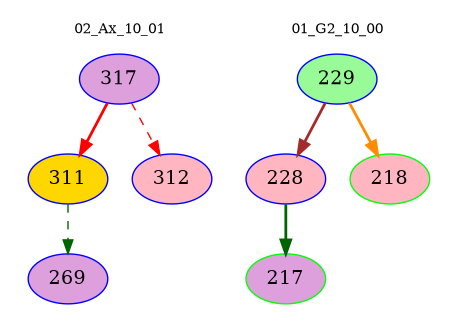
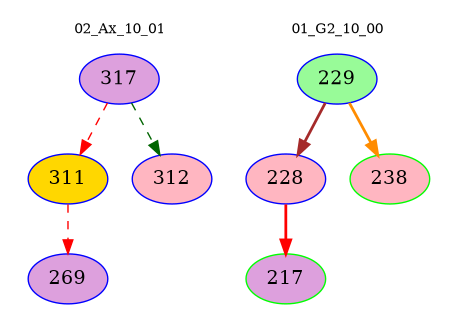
(97, 123) -> (97, 123)
(142, 123) -> (142, 123)
(390, 179) -> (390, 179)
(68, 222) -> (68, 222)
(286, 222) -> (286, 222)
